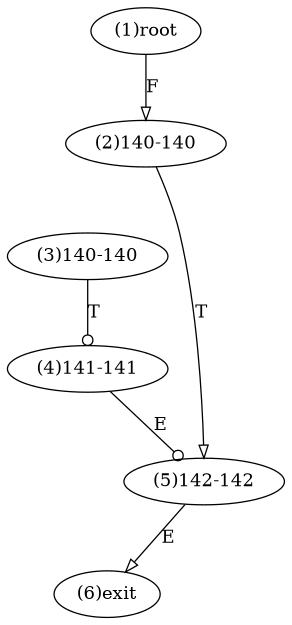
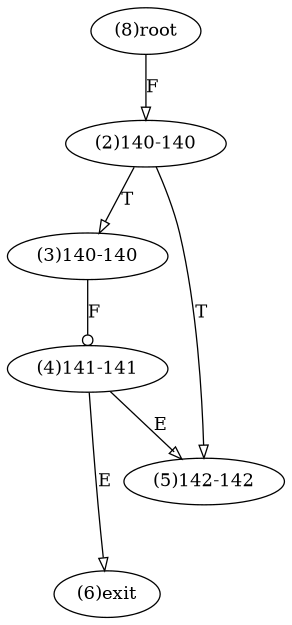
(146, 31) -> (146, 31)
none -> (120, 194)
(94, 313) -> (94, 313)
(142, 422) -> (142, 422)
(160, 533) -> (96, 475)
